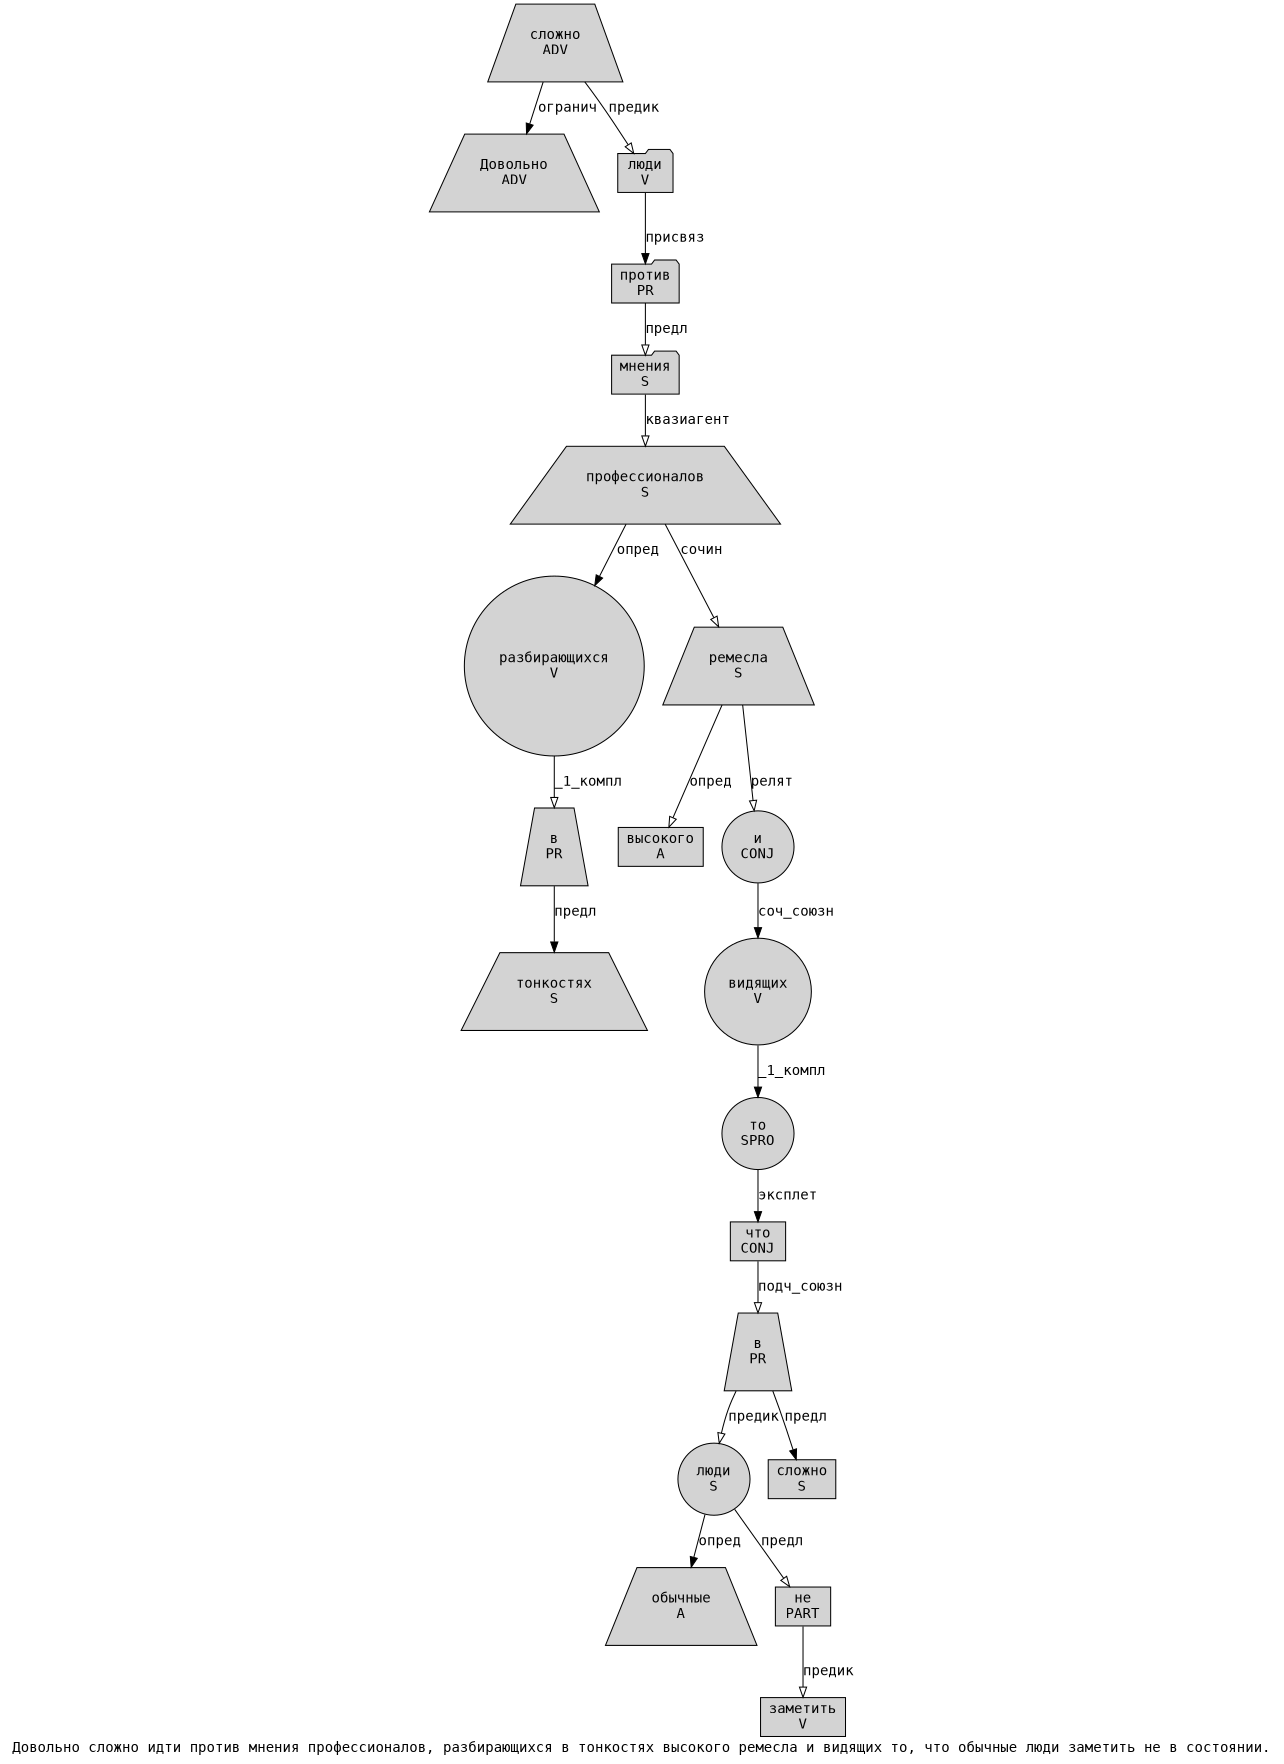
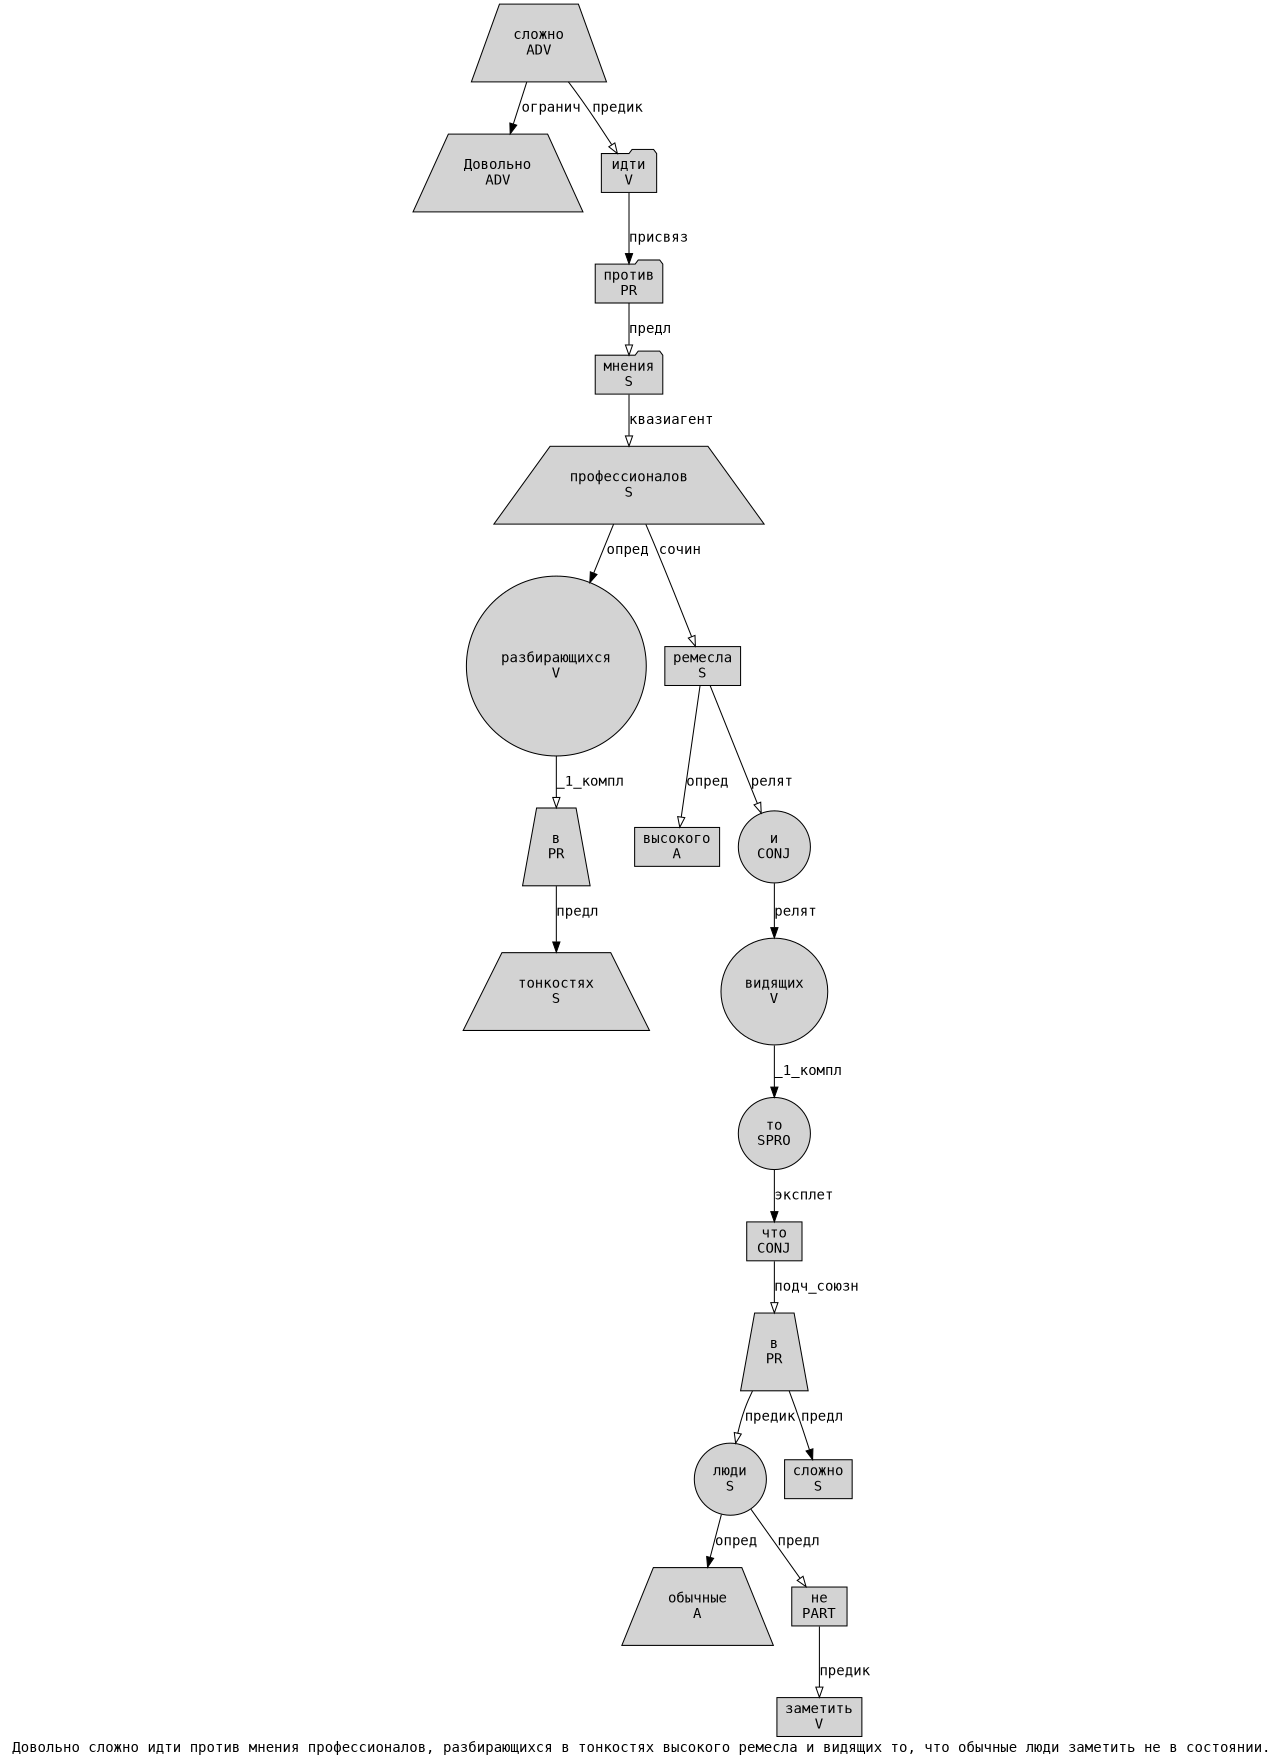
(645, 173) -> (629, 173)
(739, 666) -> (703, 666)
(796, 912) -> (796, 912)
